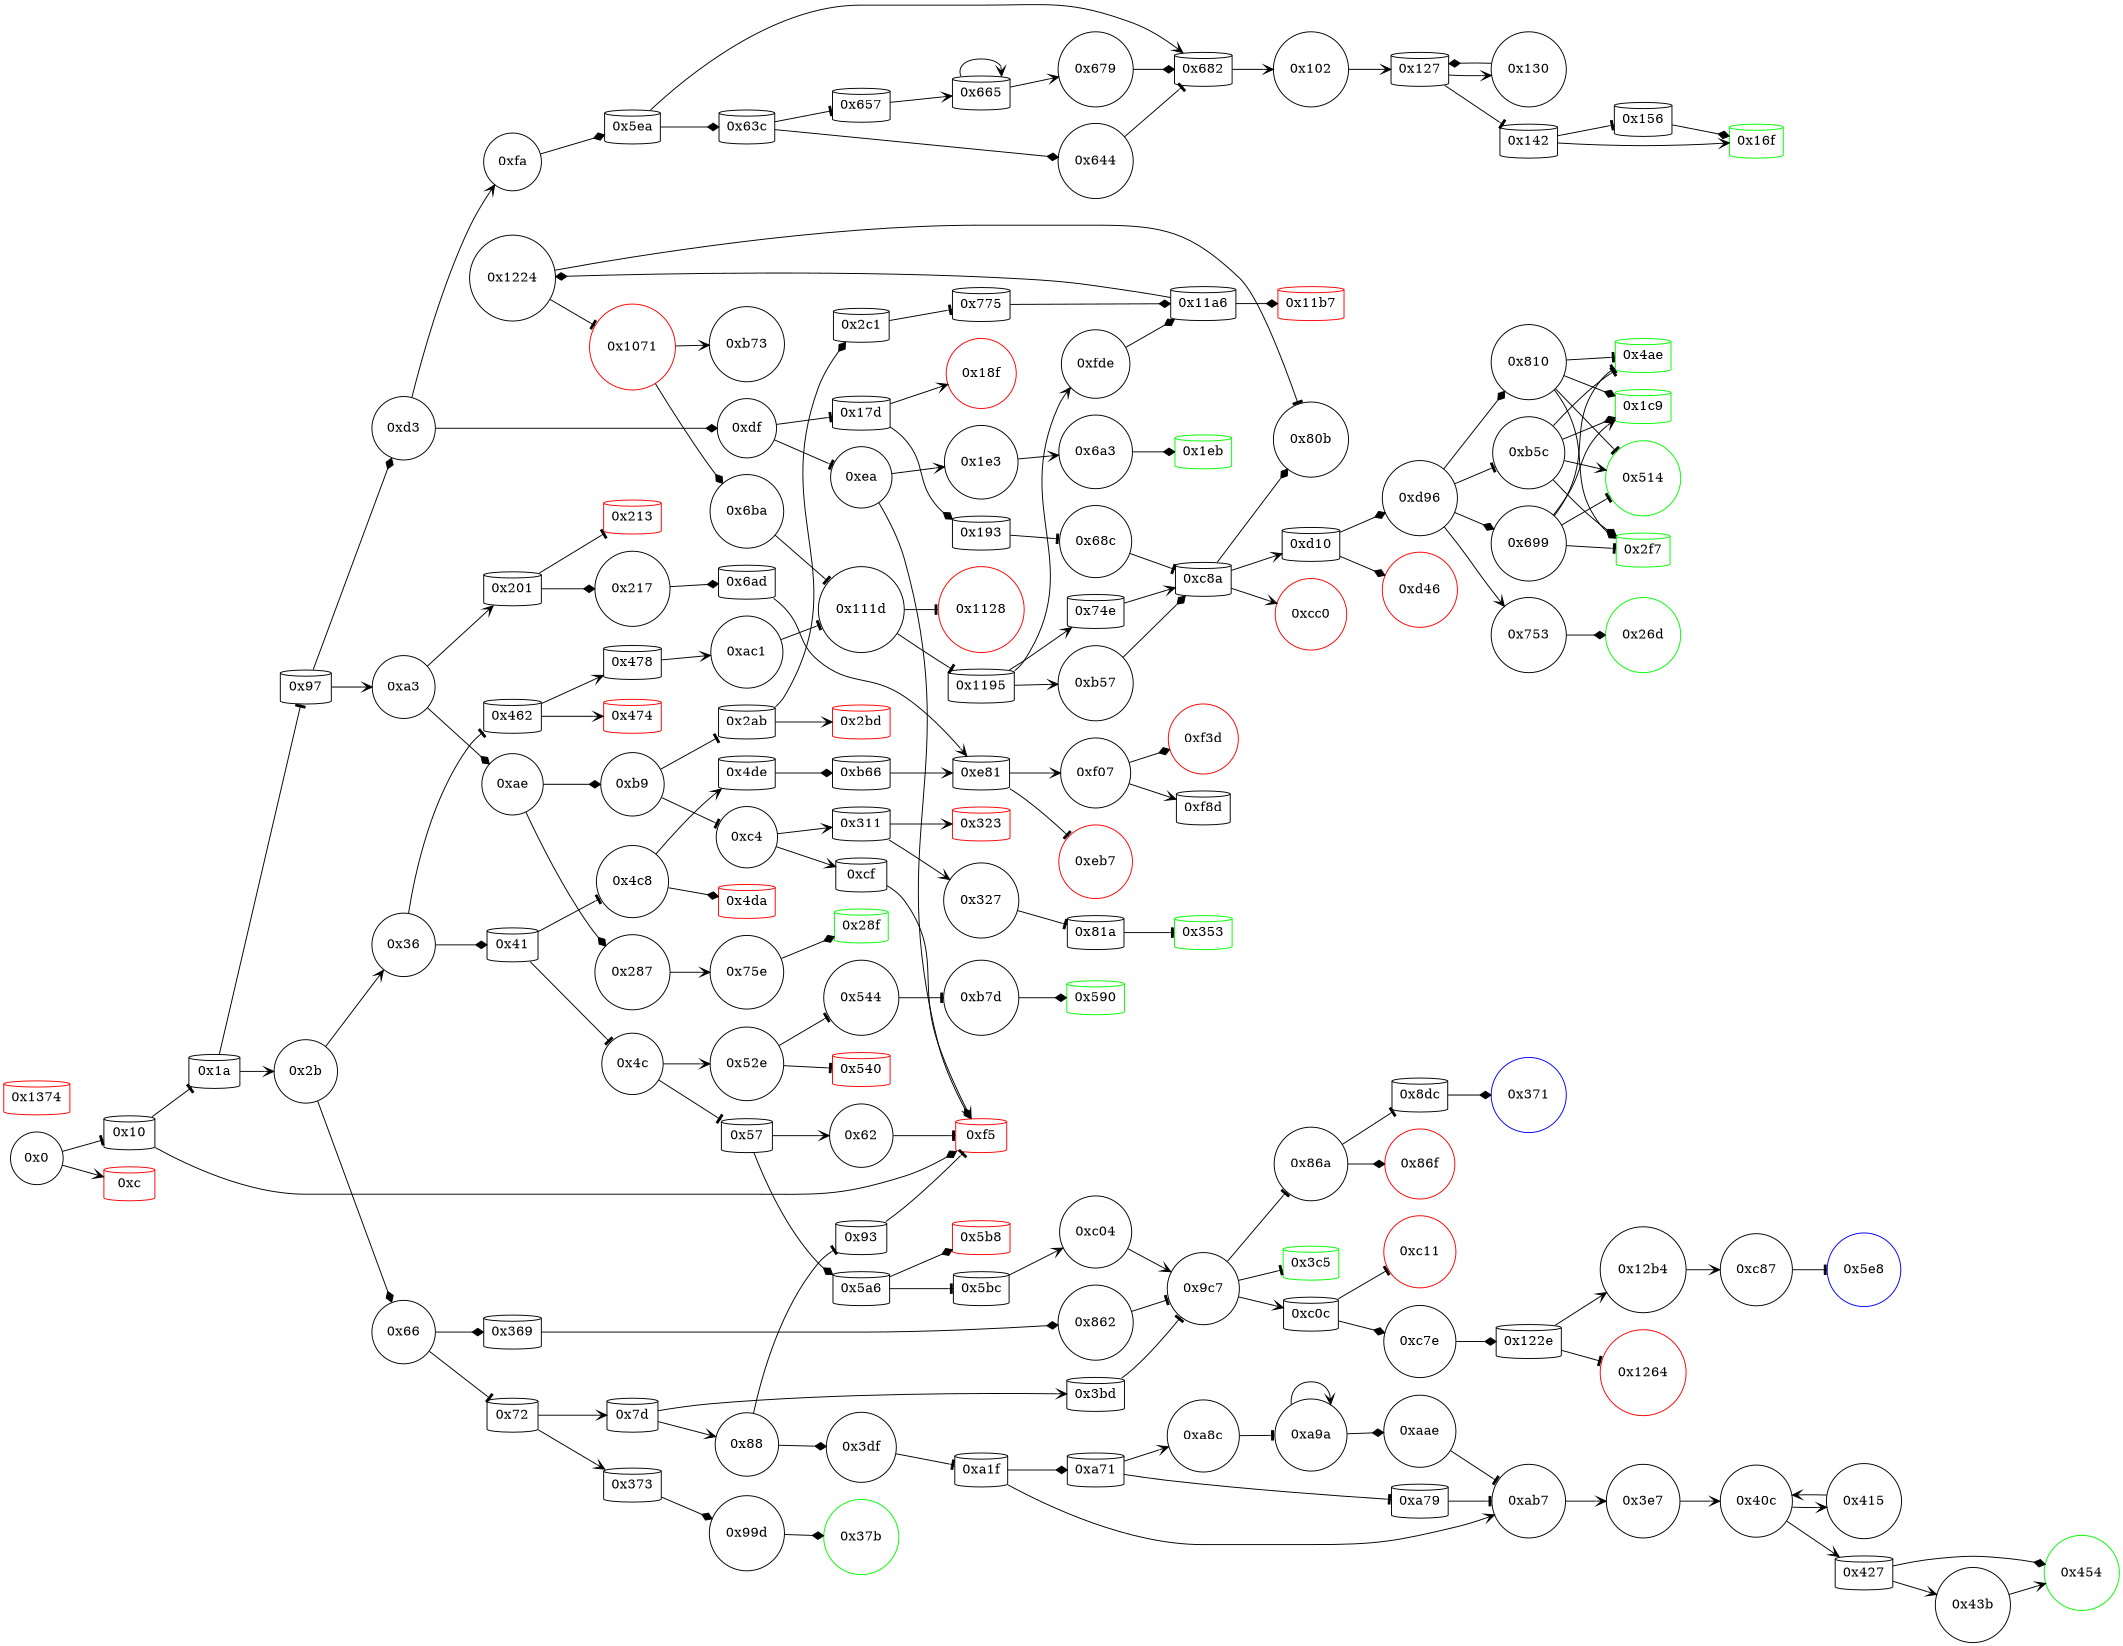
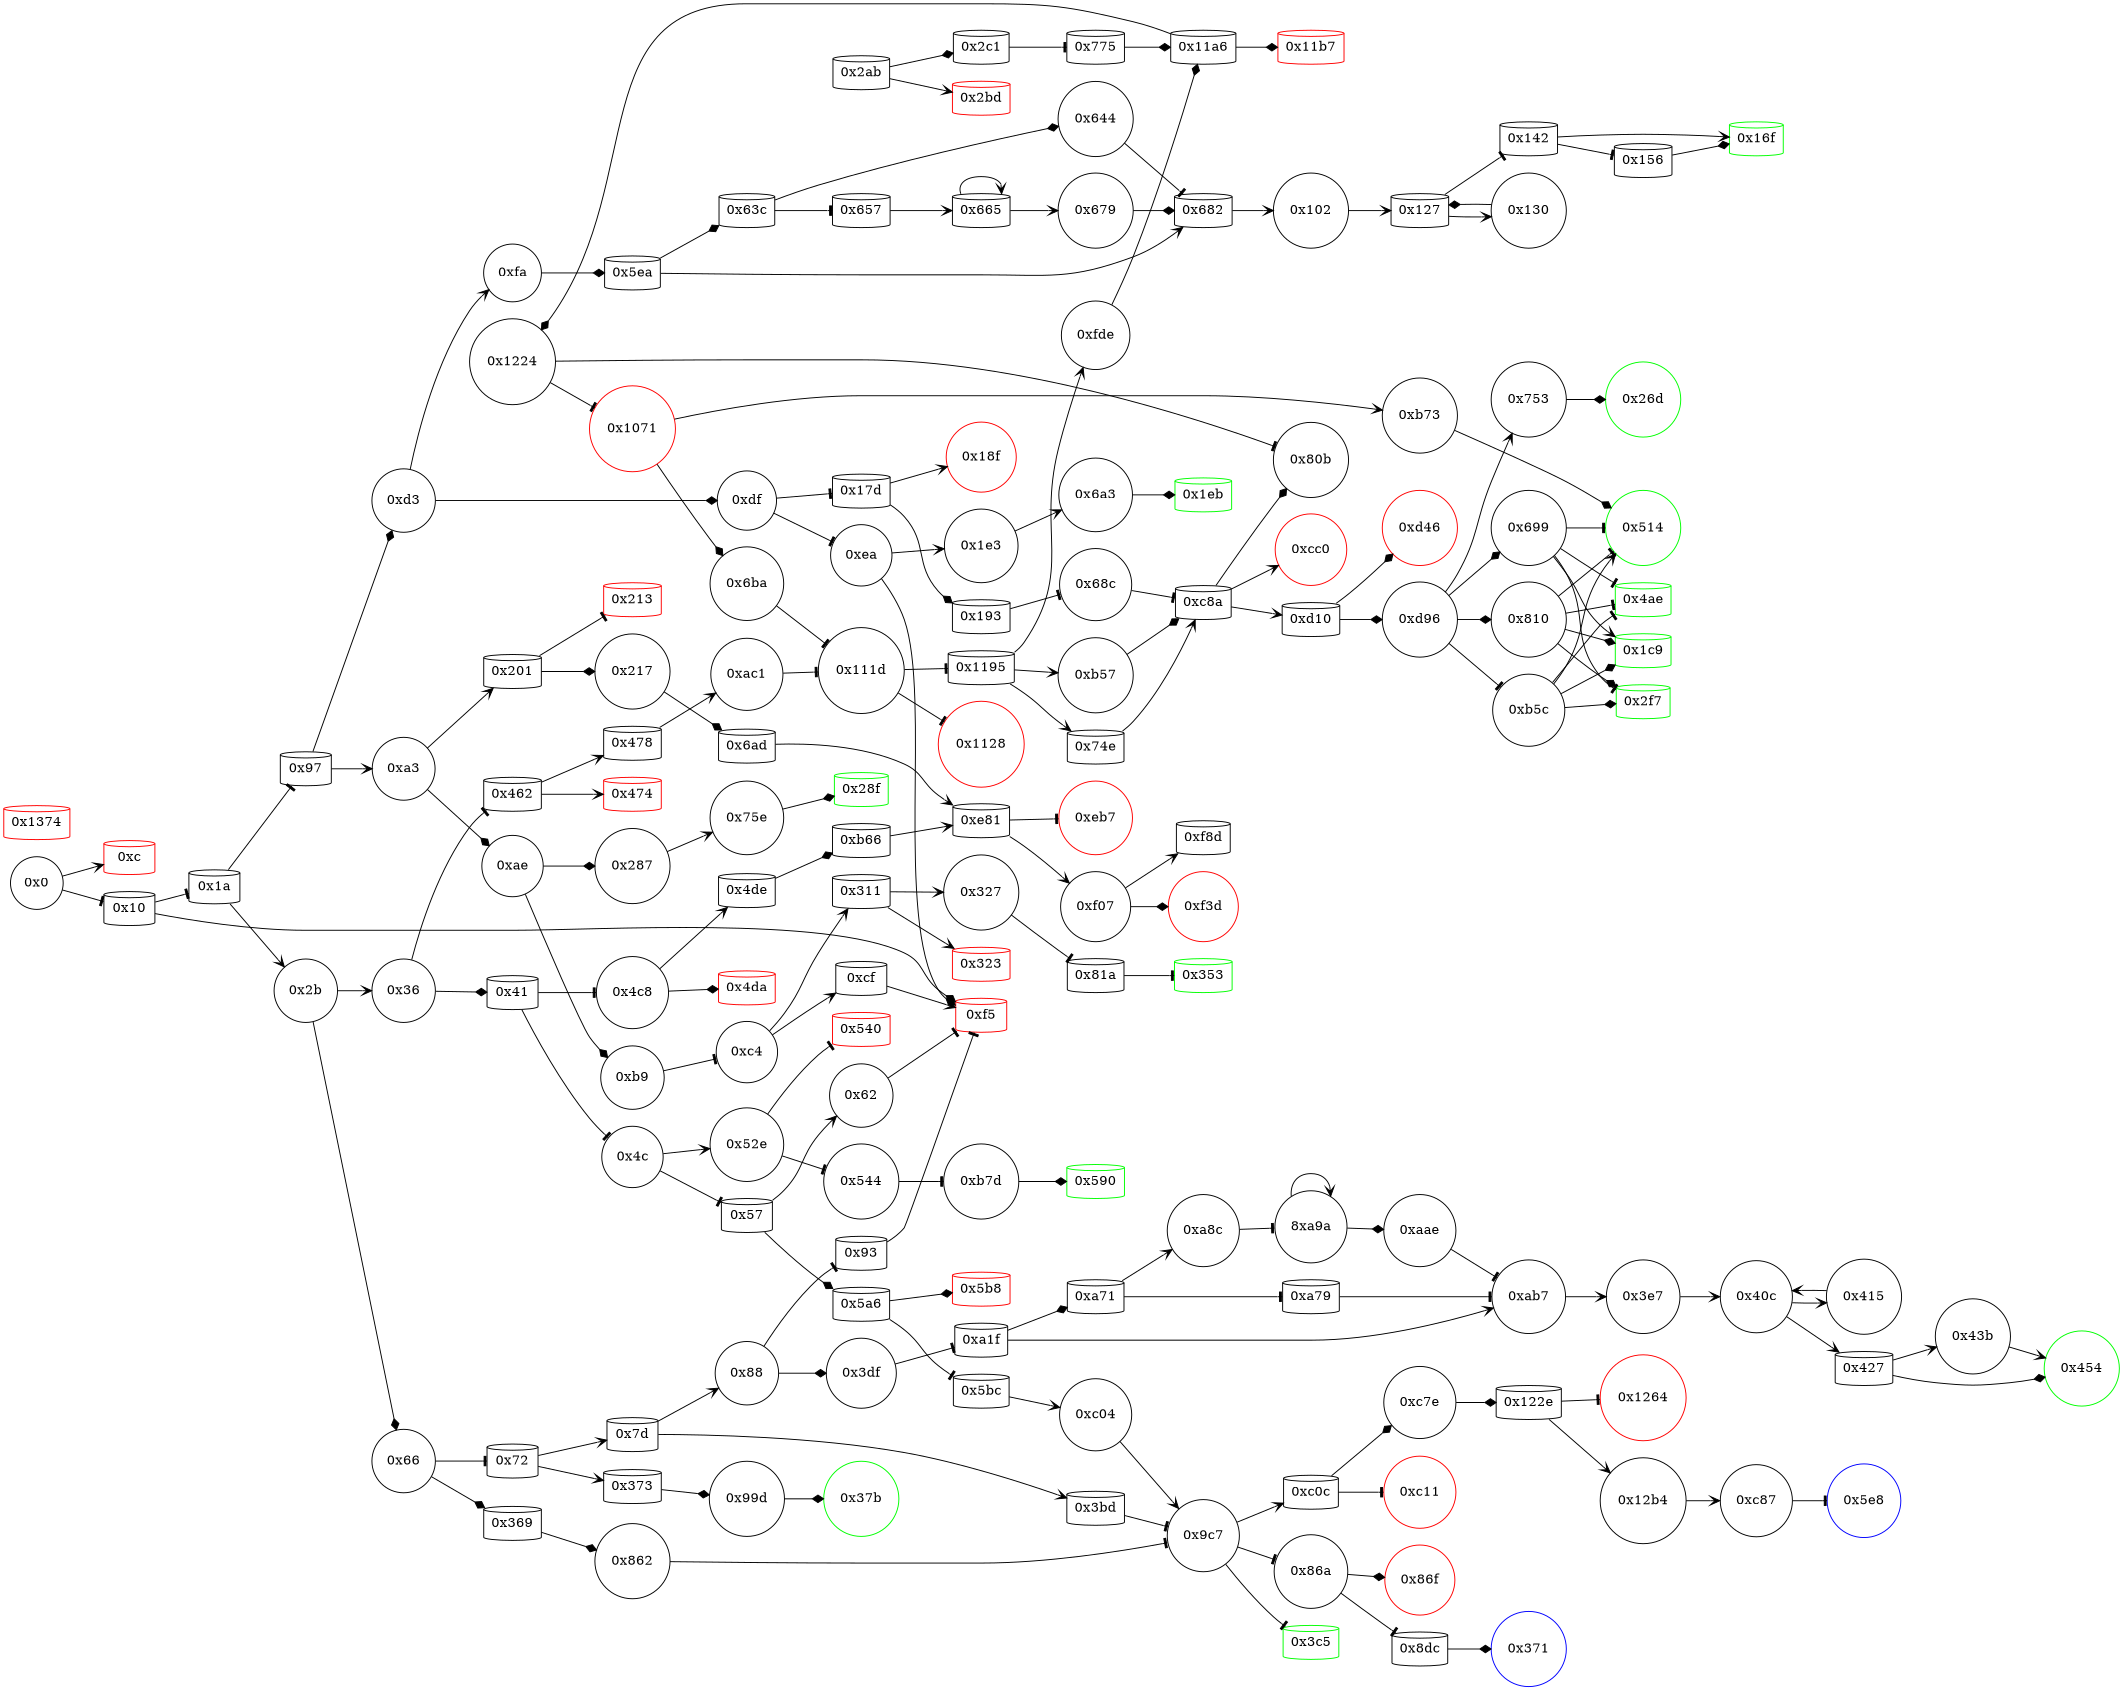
none -> (1529, 464)
(687, 754) -> none
(1311, 1435) -> (1311, 1227)
